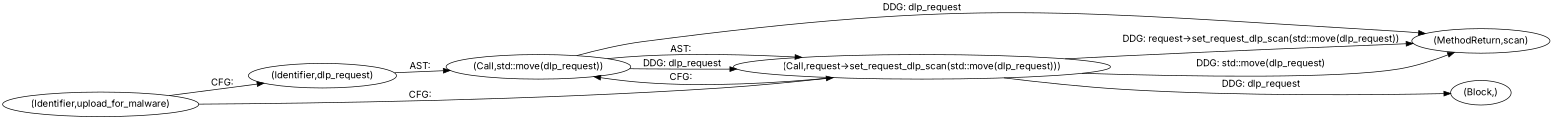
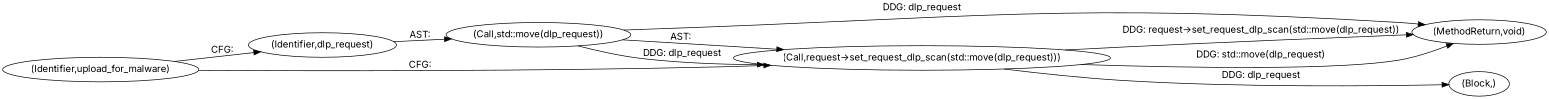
(1481, 41) -> (1479, 32)
(705, 85) -> none
